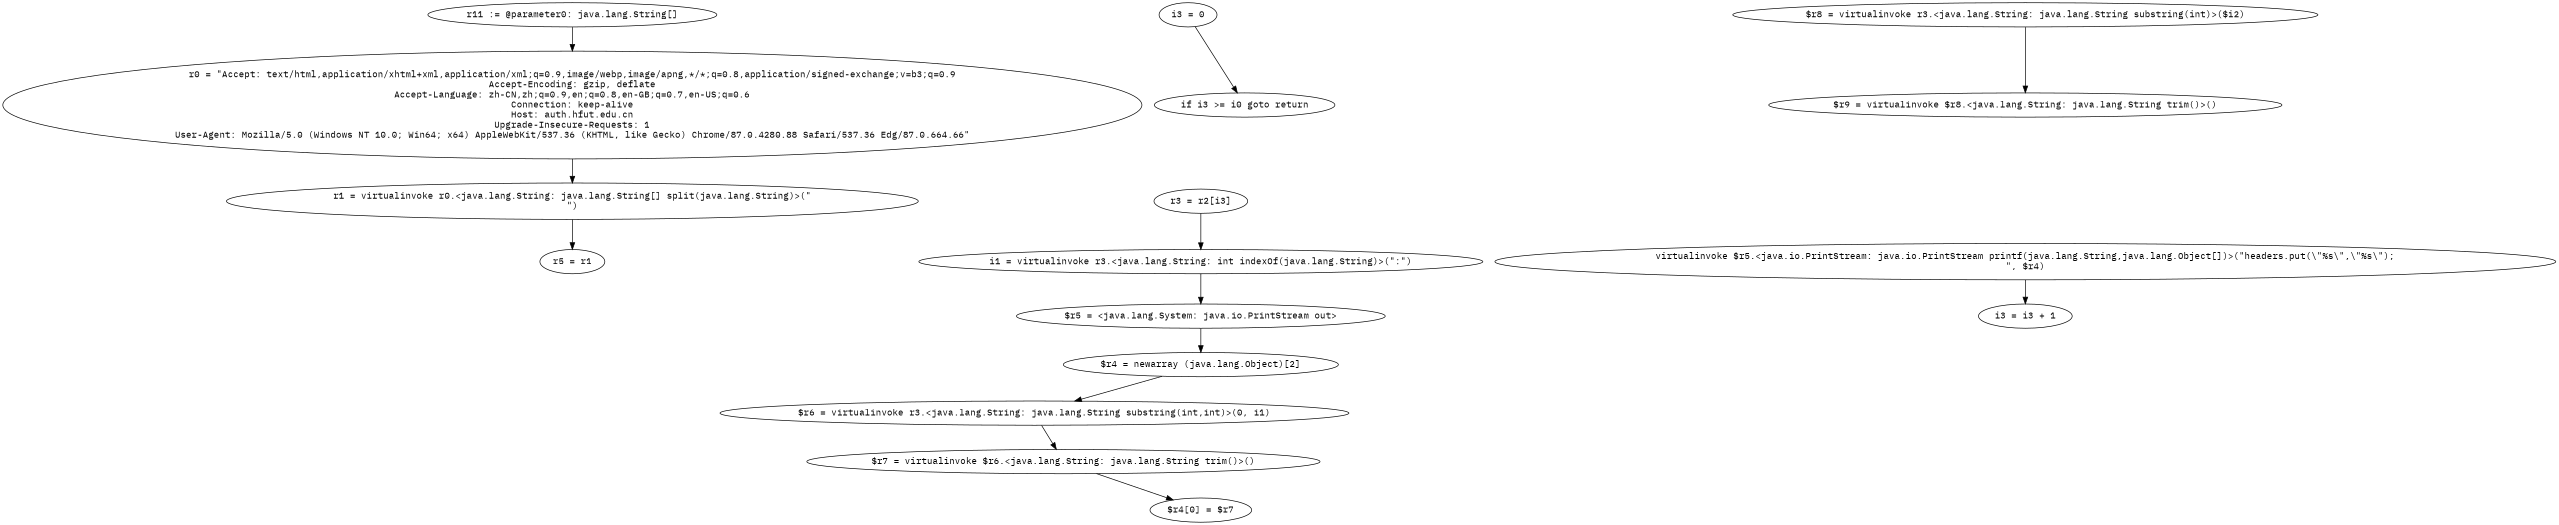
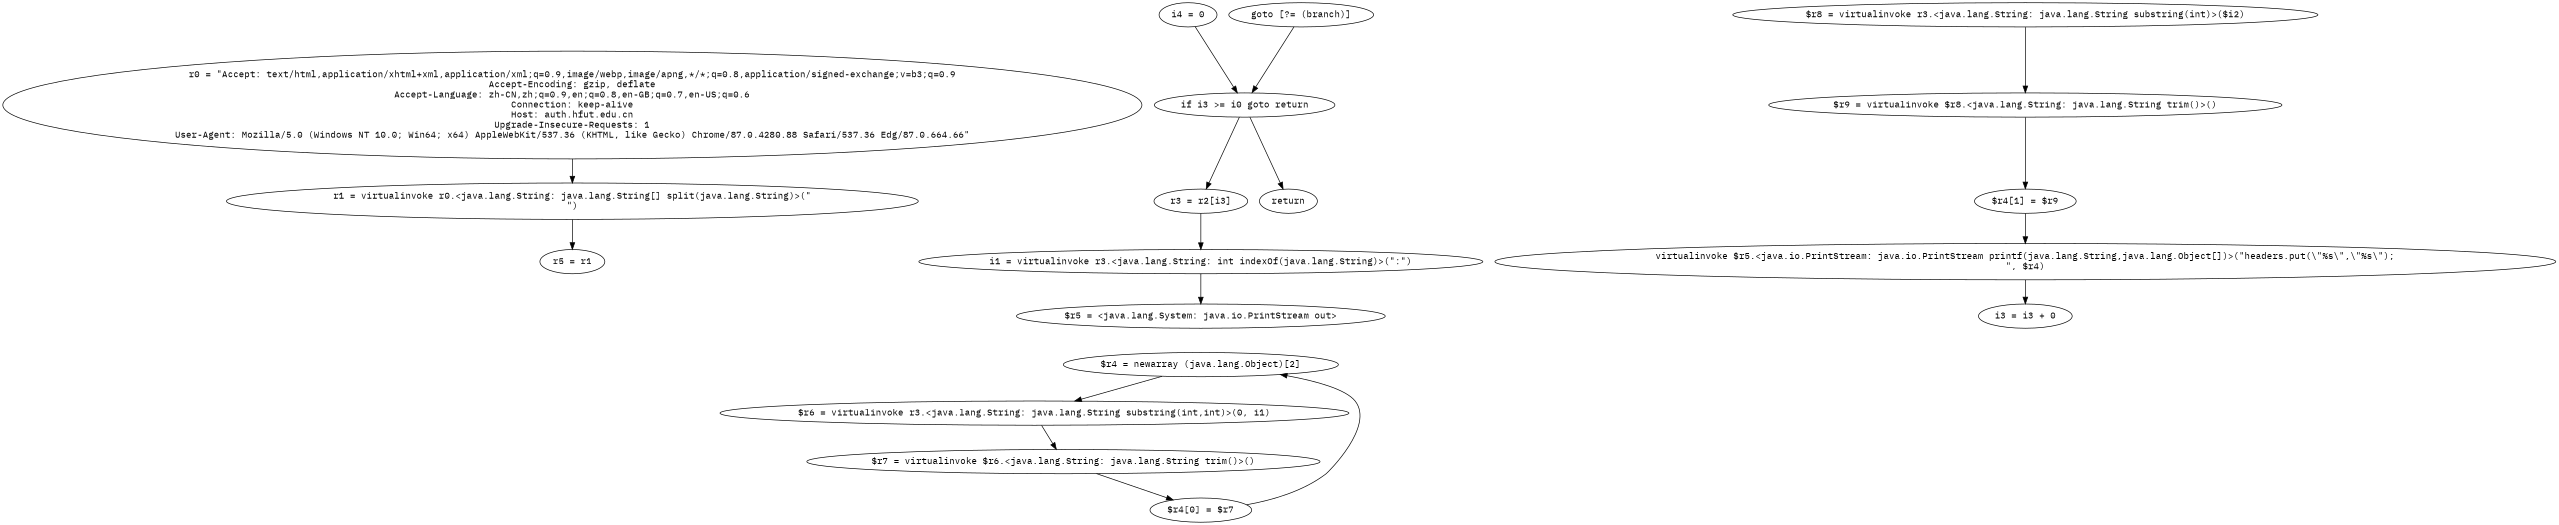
(572, 15) -> none
(1188, 15) -> (1188, 15)
none -> (1301, 15)
none -> (1224, 150)
none -> (1288, 201)
none -> (2025, 201)
(2025, 316) -> (2025, 316)
(1201, 337) -> (1349, 446)
